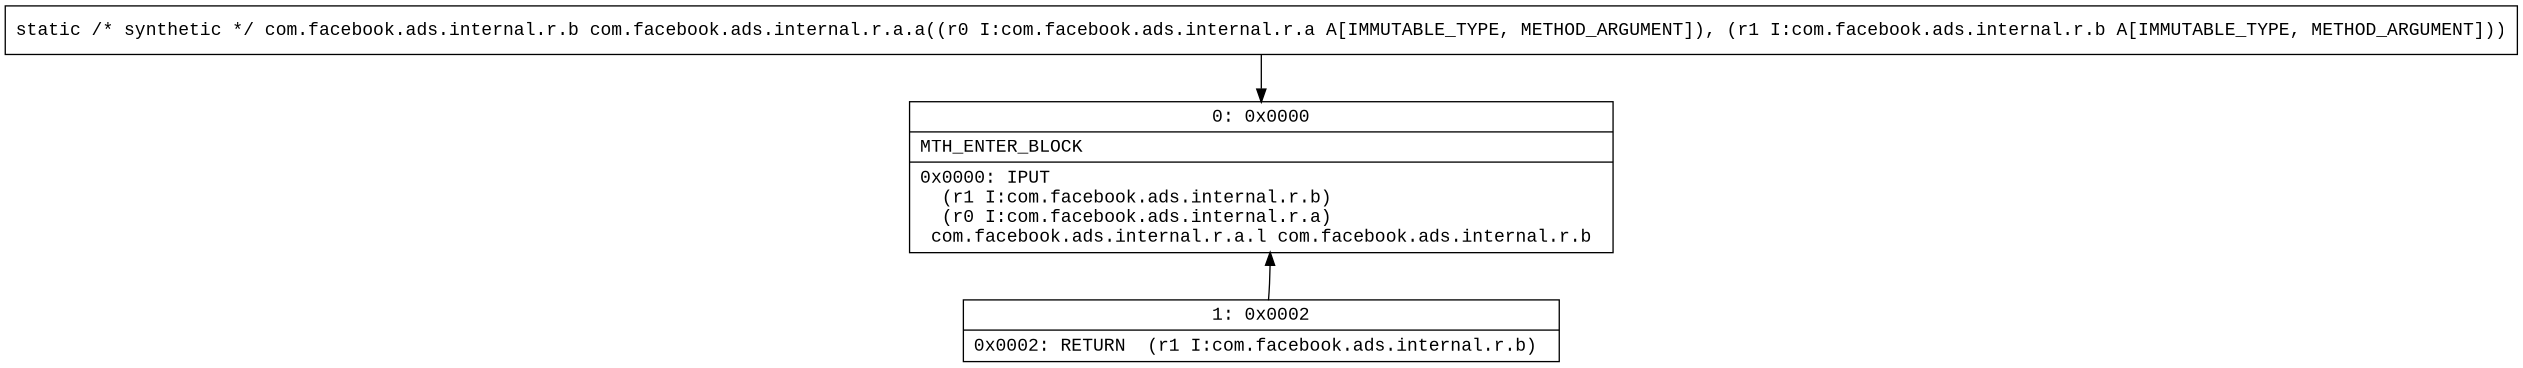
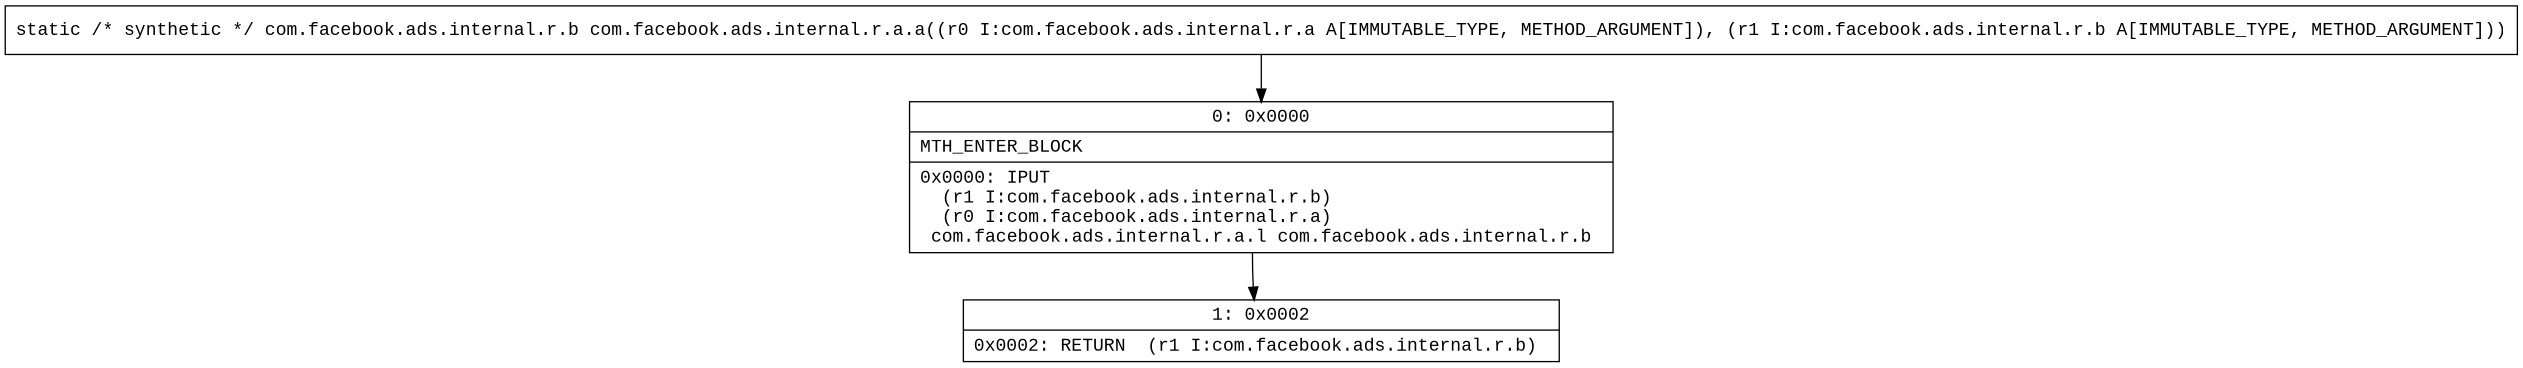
(1270, 283) -> (1253, 270)
